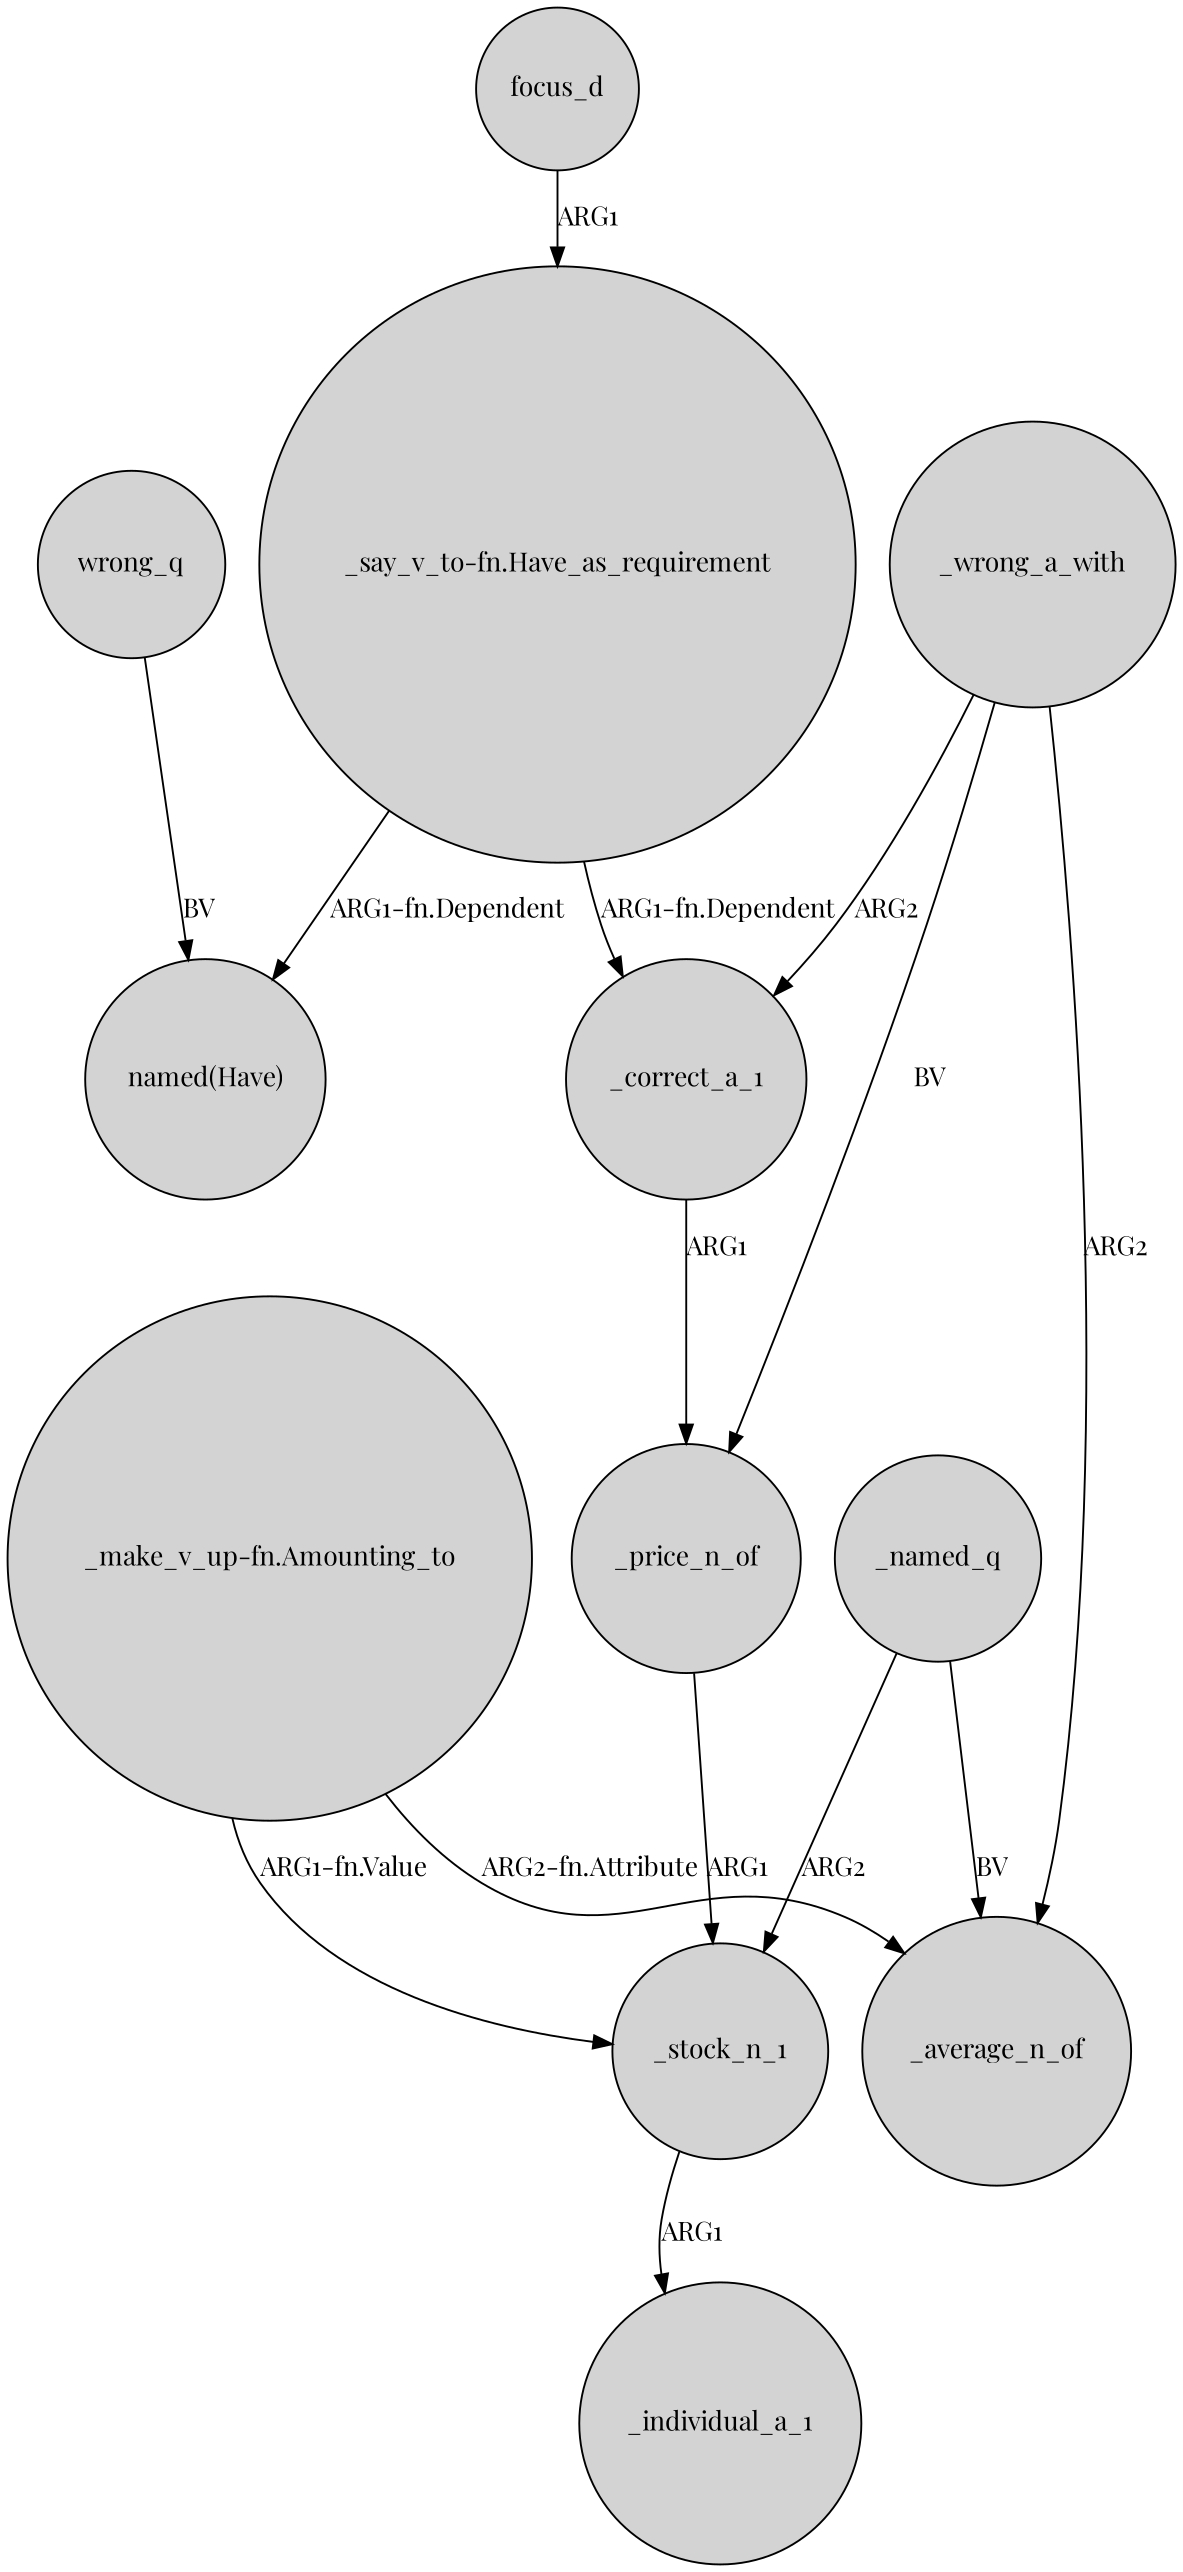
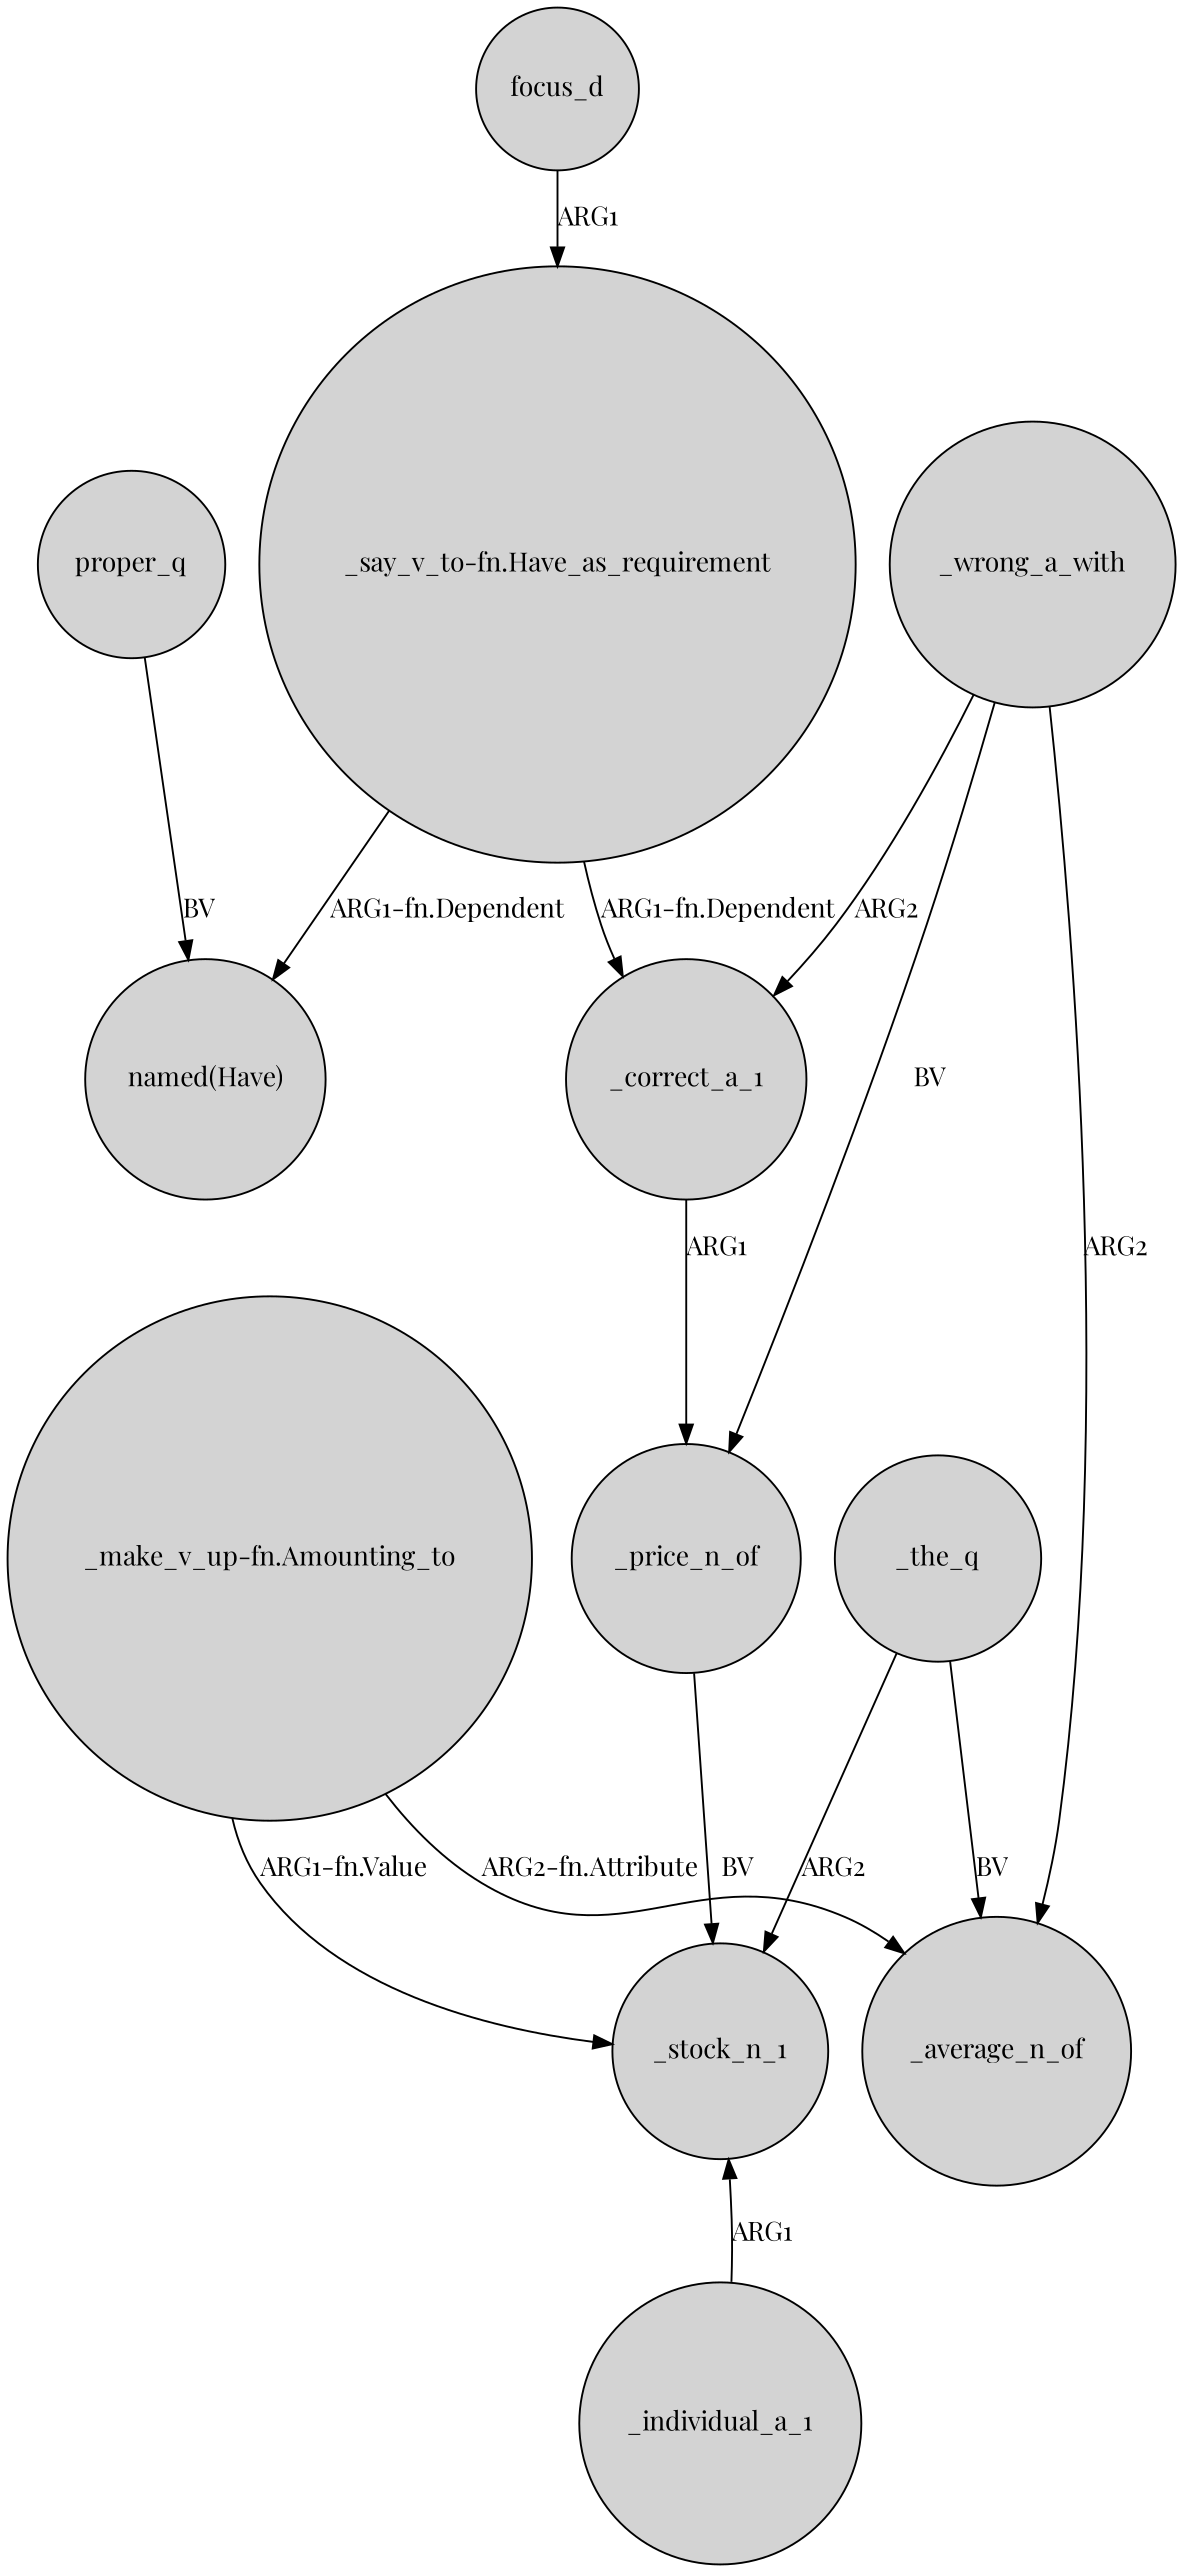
(132, 565) -> (132, 565)
(938, 1559) -> (938, 1559)
(738, 1869) -> (738, 1869)
(663, 2212) -> (732, 2231)
